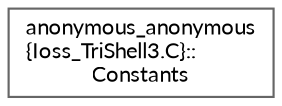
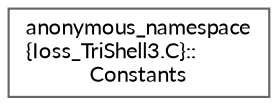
(141, 53) -> (139, 53)
